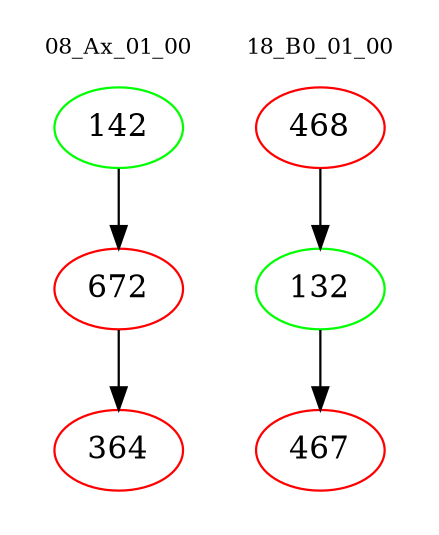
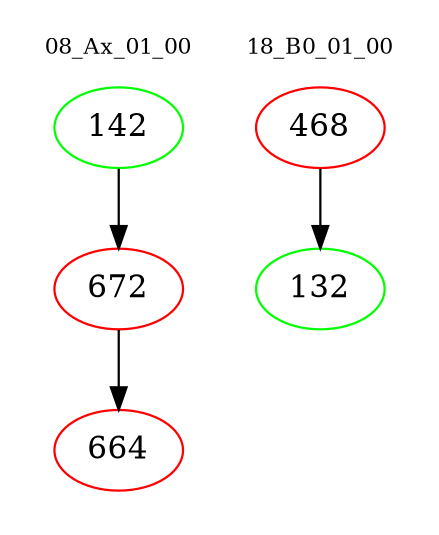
(119, 450) -> (119, 450)
(320, 450) -> none
